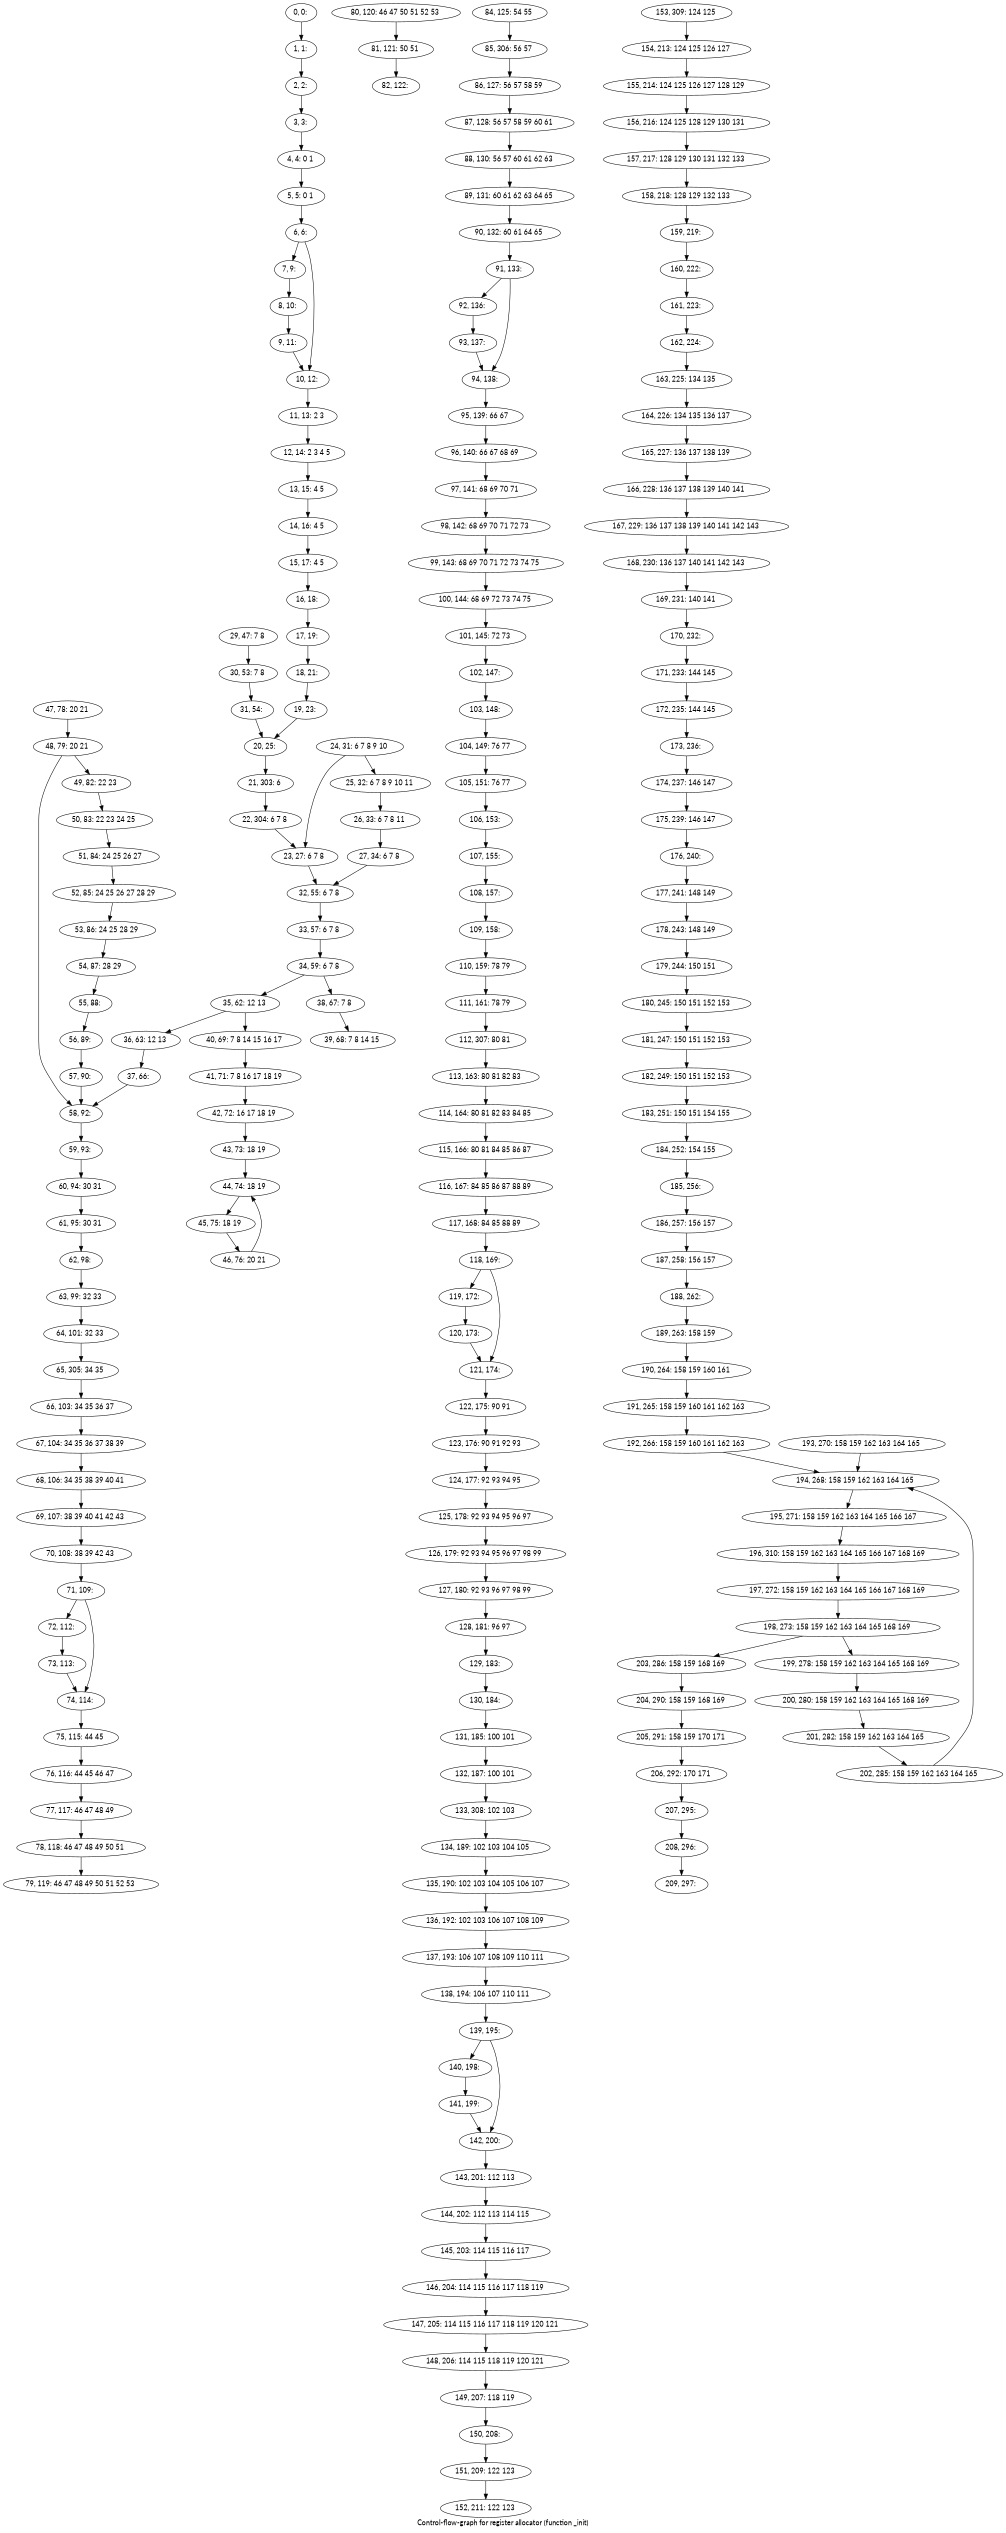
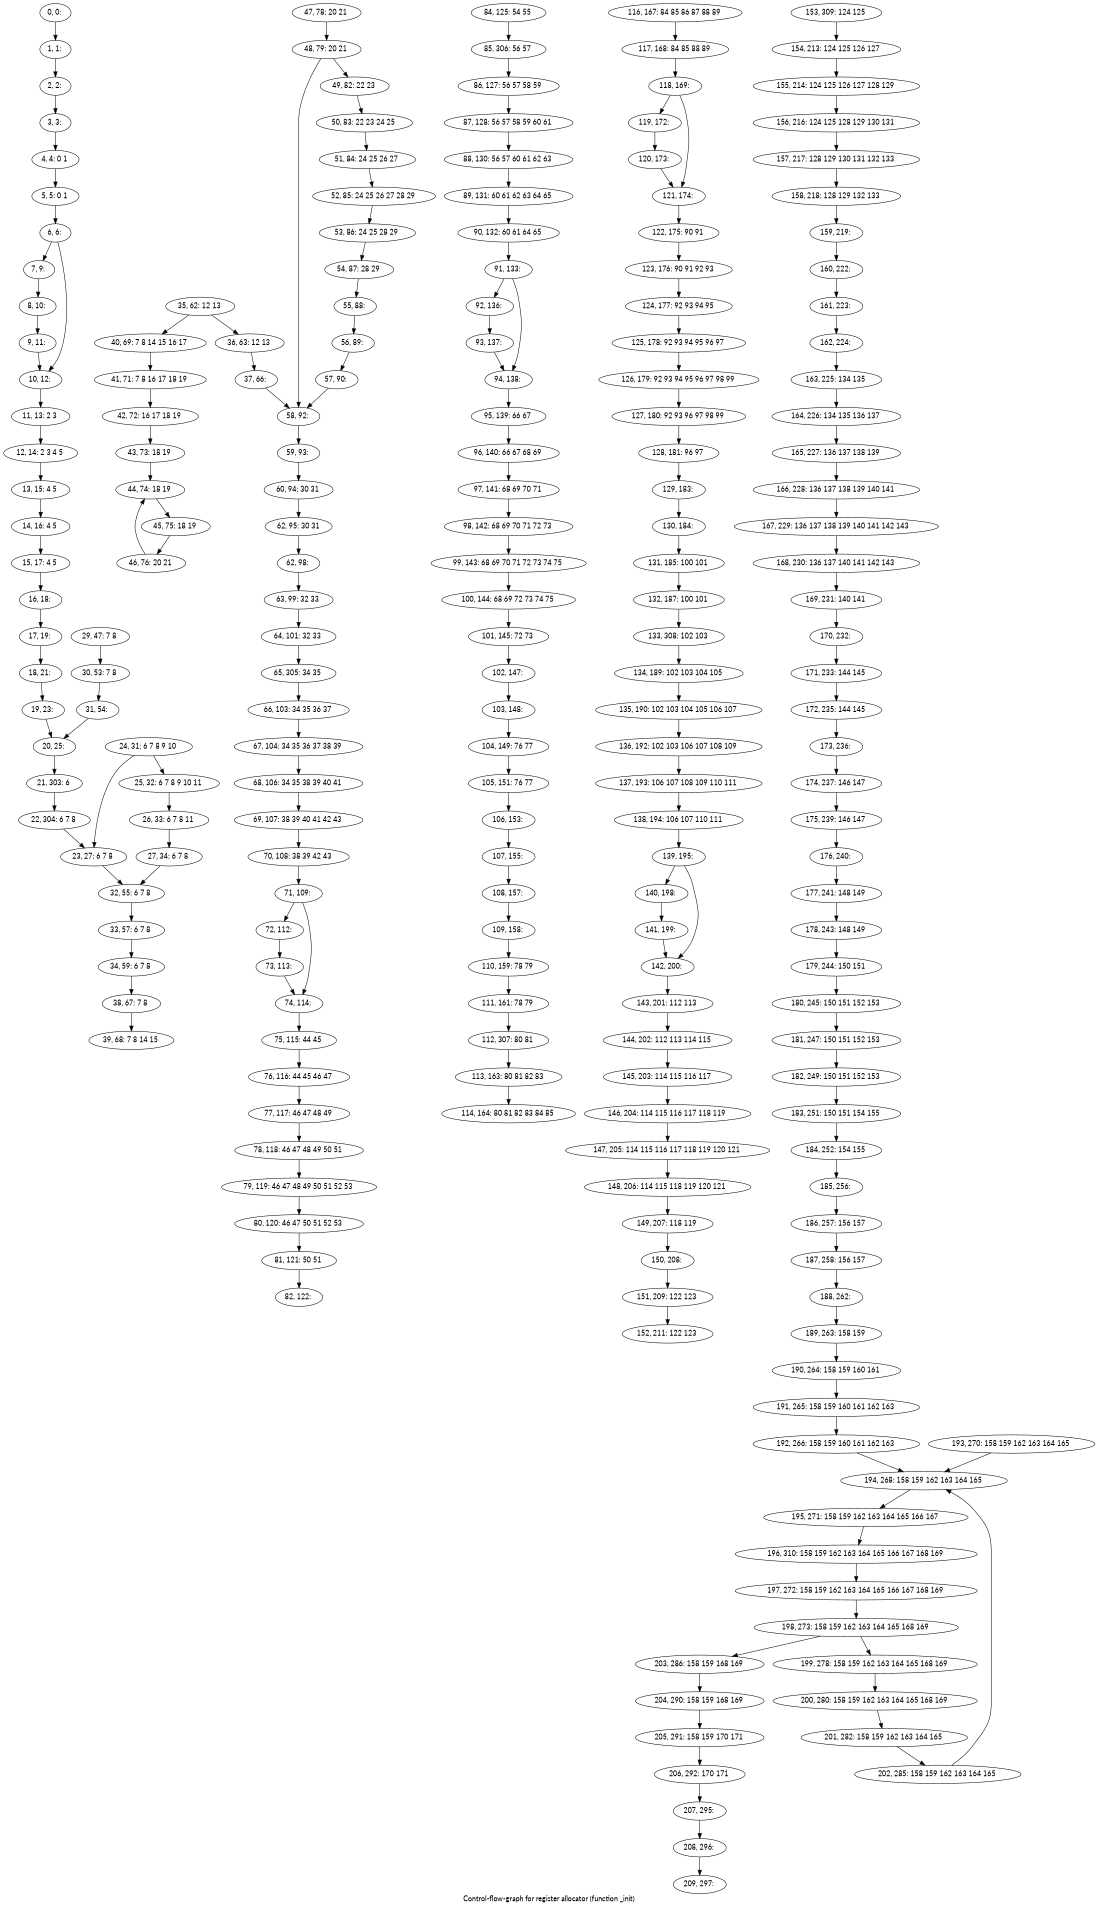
(285, 984) -> none
(486, 1150) -> none
none -> (299, 1203)
(81, 1224) -> (299, 527)
